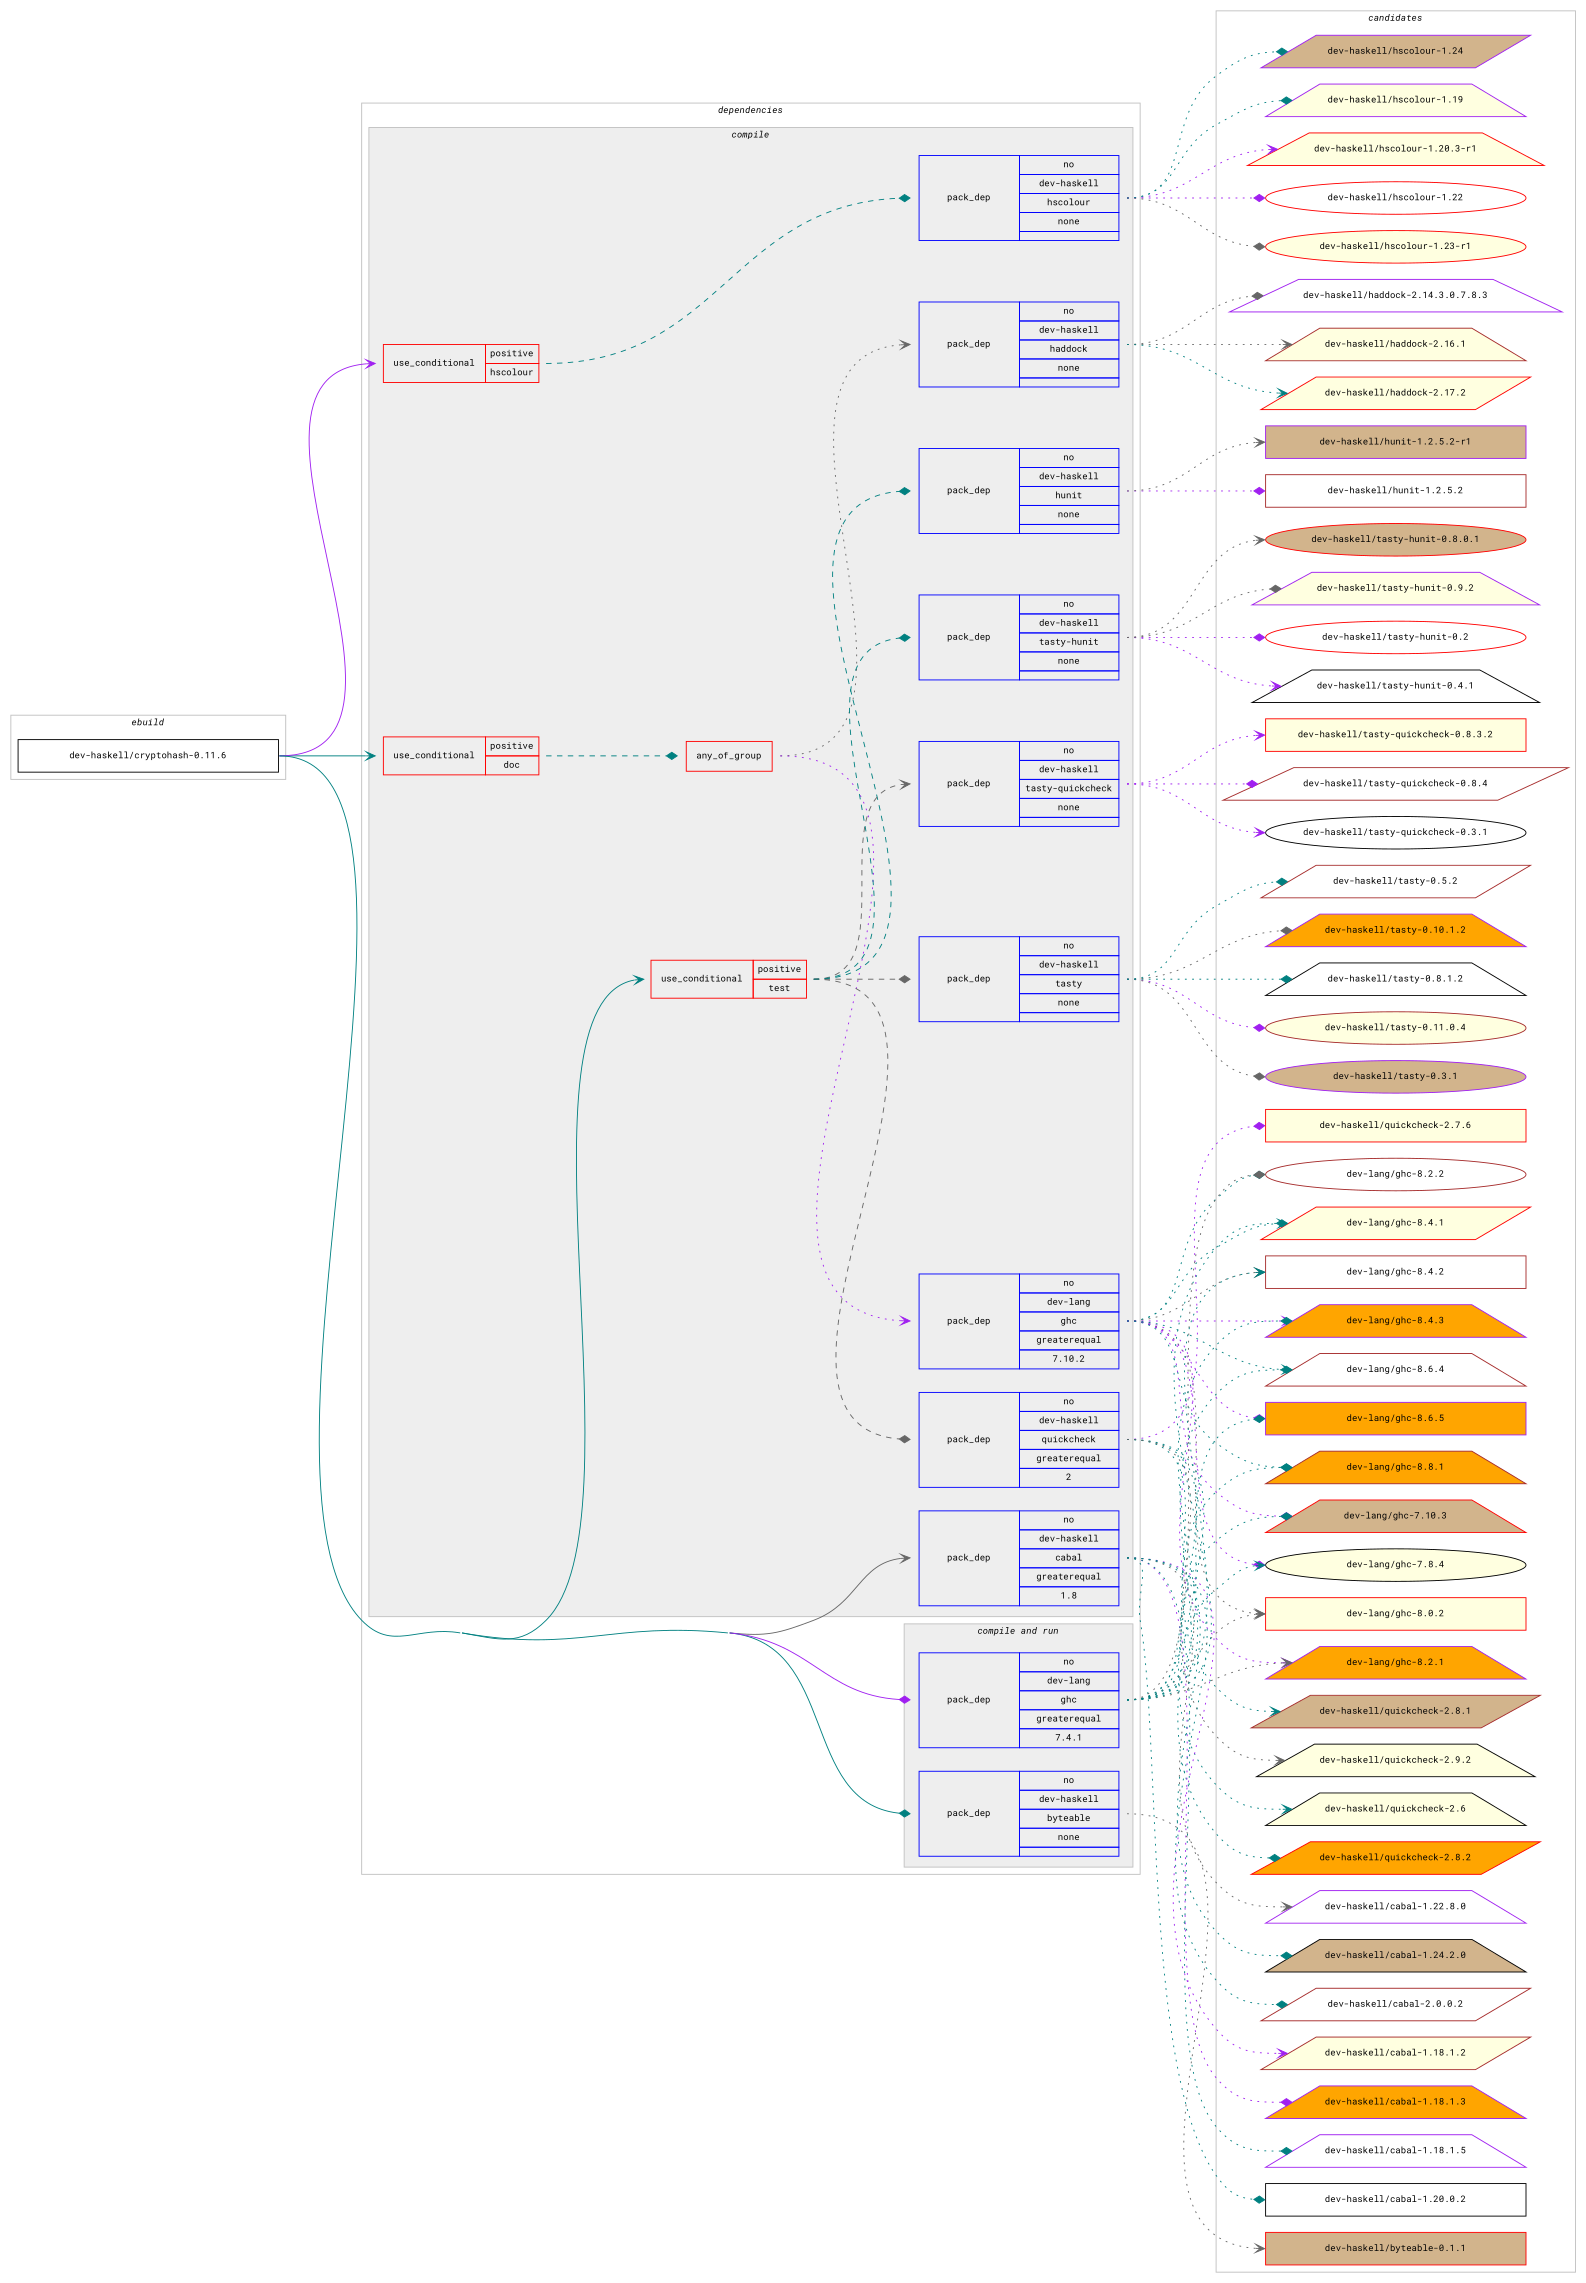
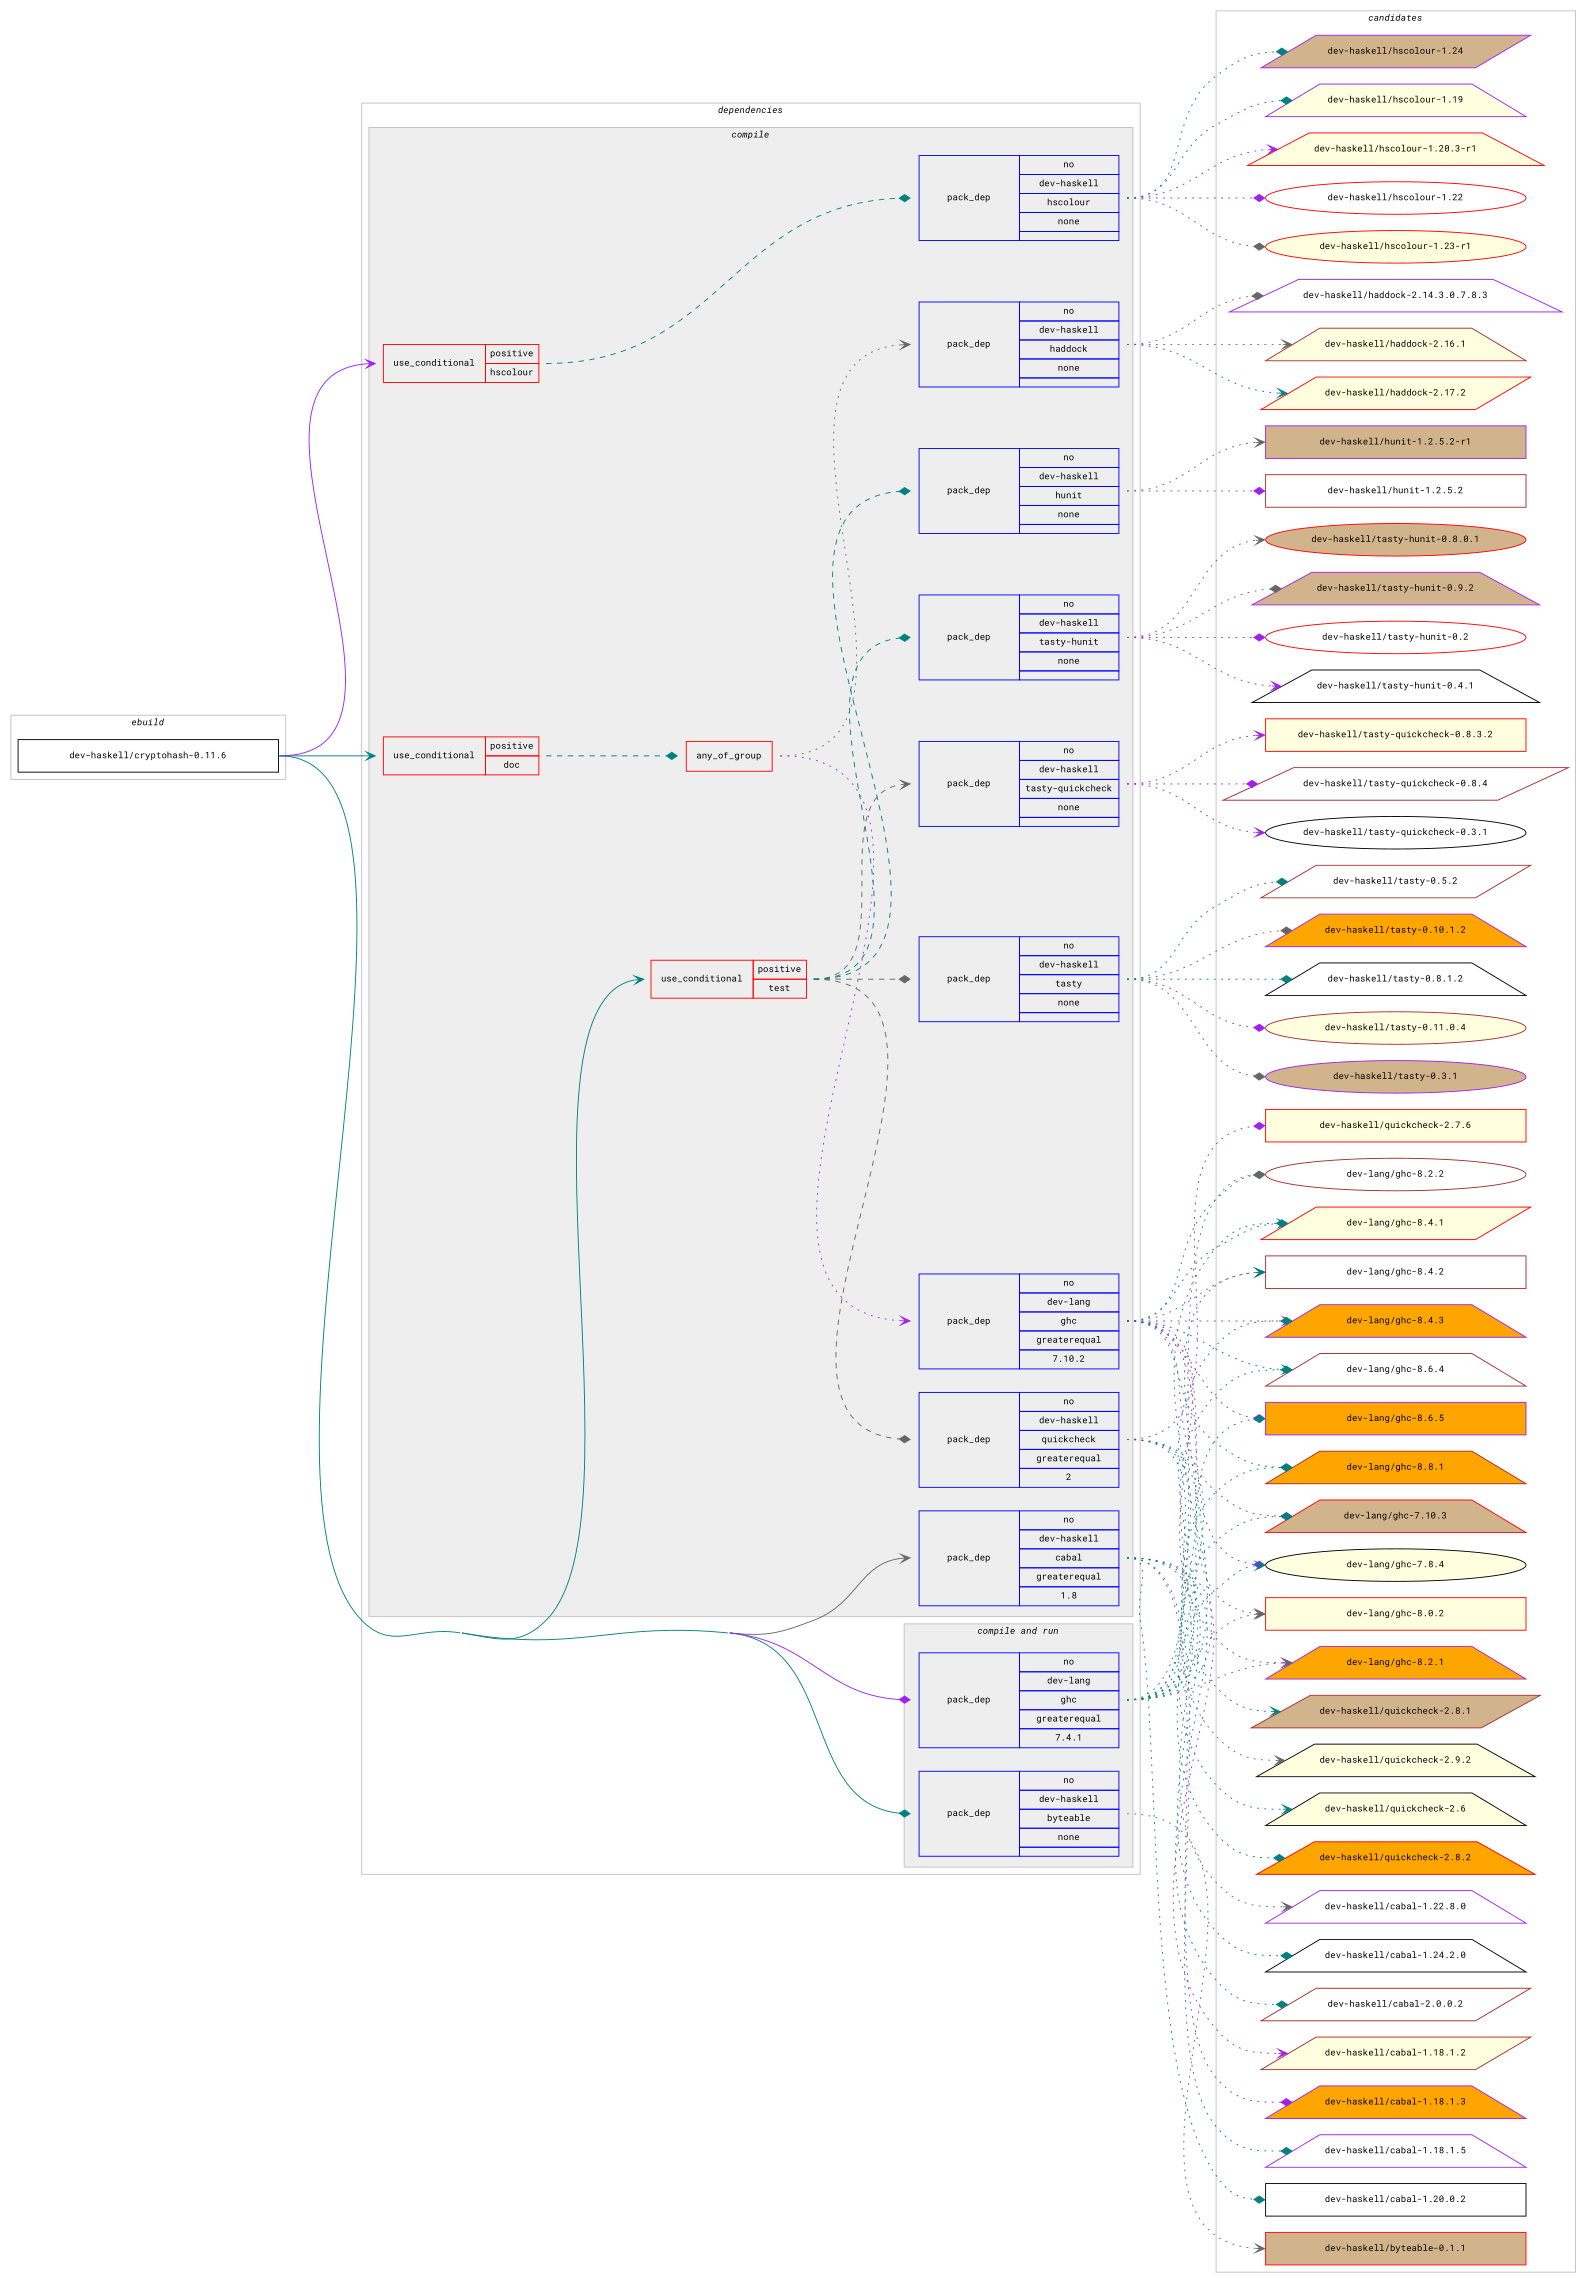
(1396, 589) -> (1396, 589)
(1396, 1858) -> (1396, 1858)
(1396, 1956) -> (1396, 1956)
